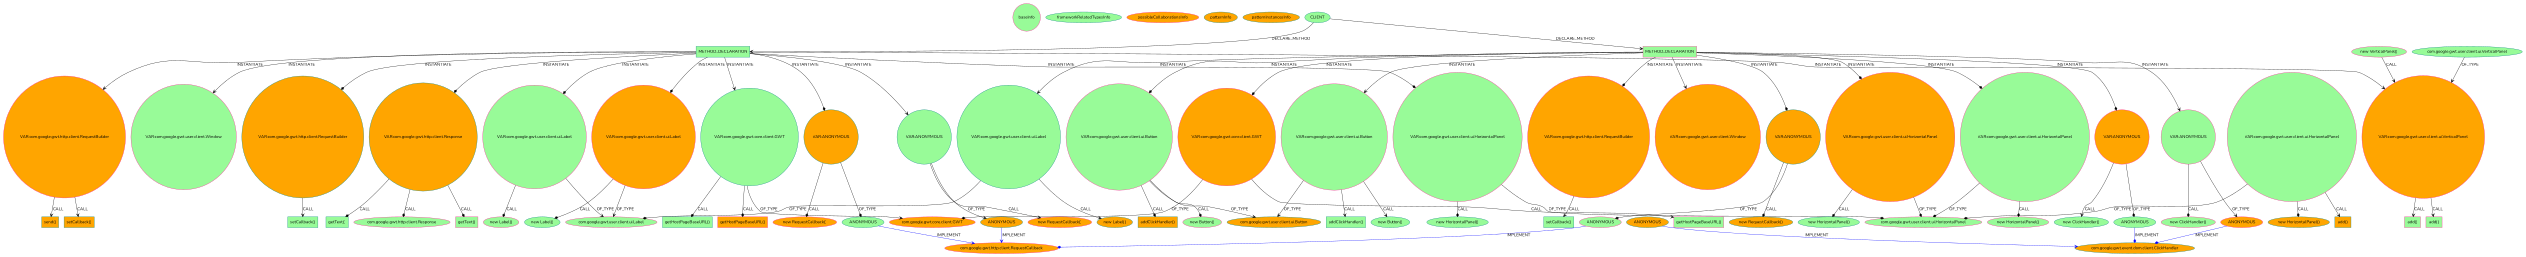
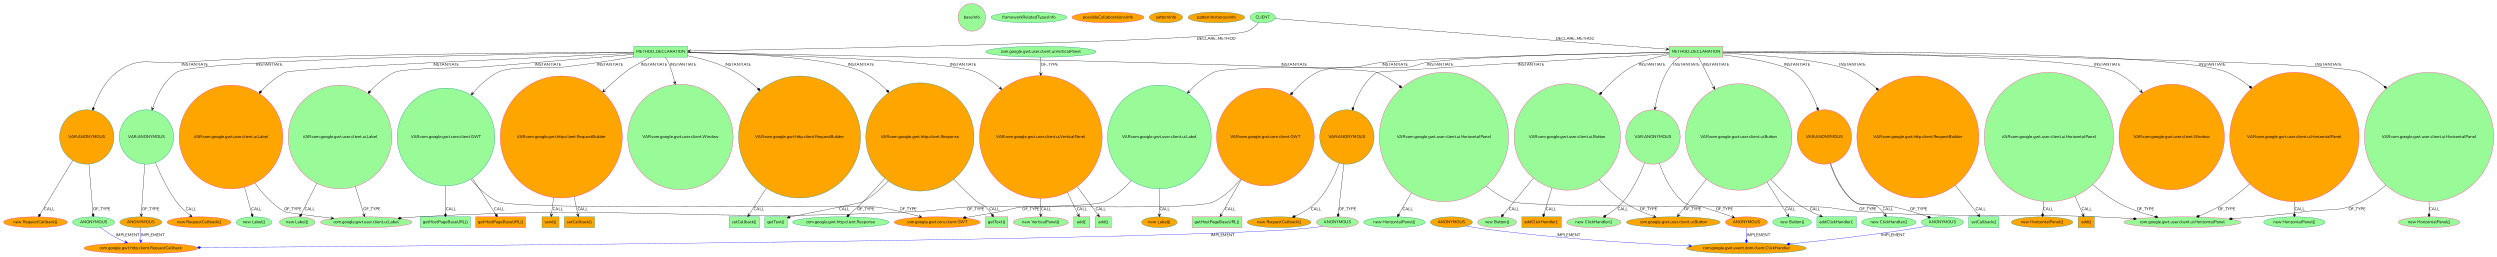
(2388, 69) -> (1041, 205)
(410, 209) -> (866, 209)
(402, 222) -> (841, 222)
